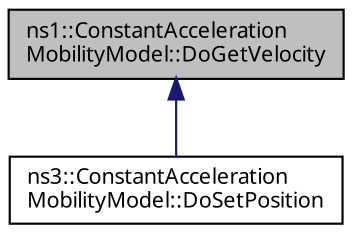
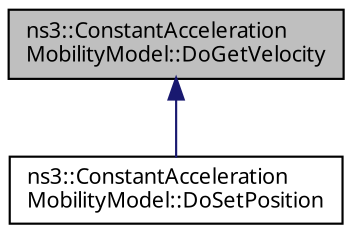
(176, 44) -> (176, 44)
